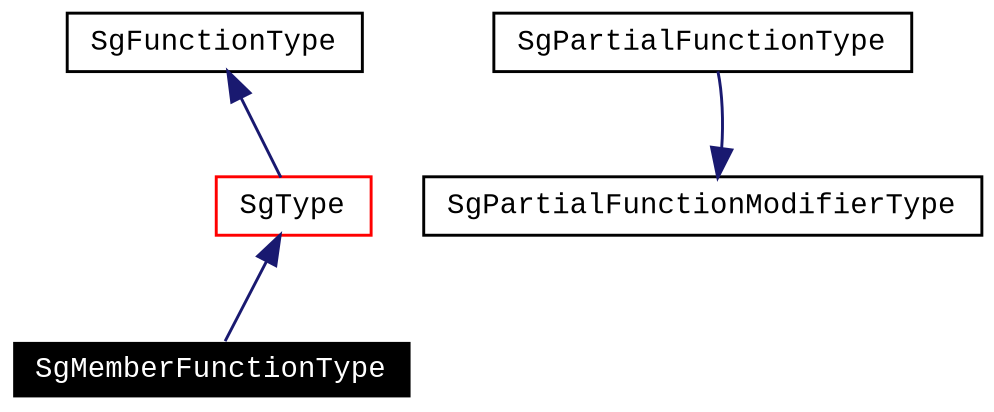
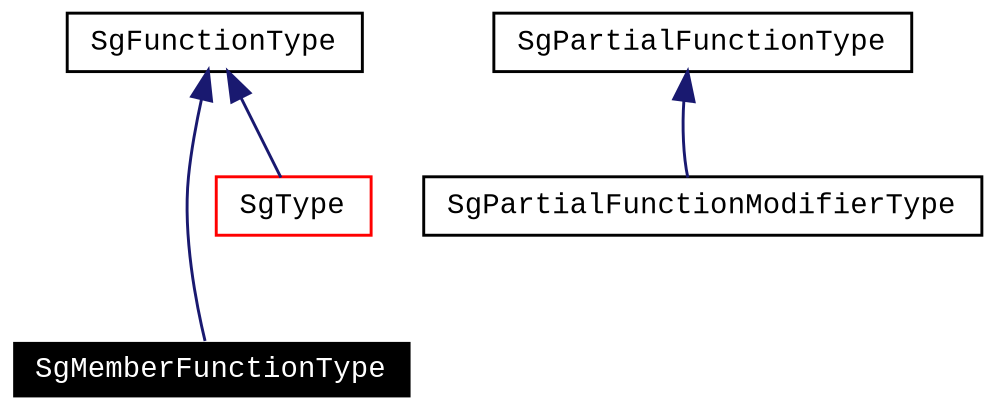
(722, 110) -> (683, 139)
(246, 301) -> (187, 220)
